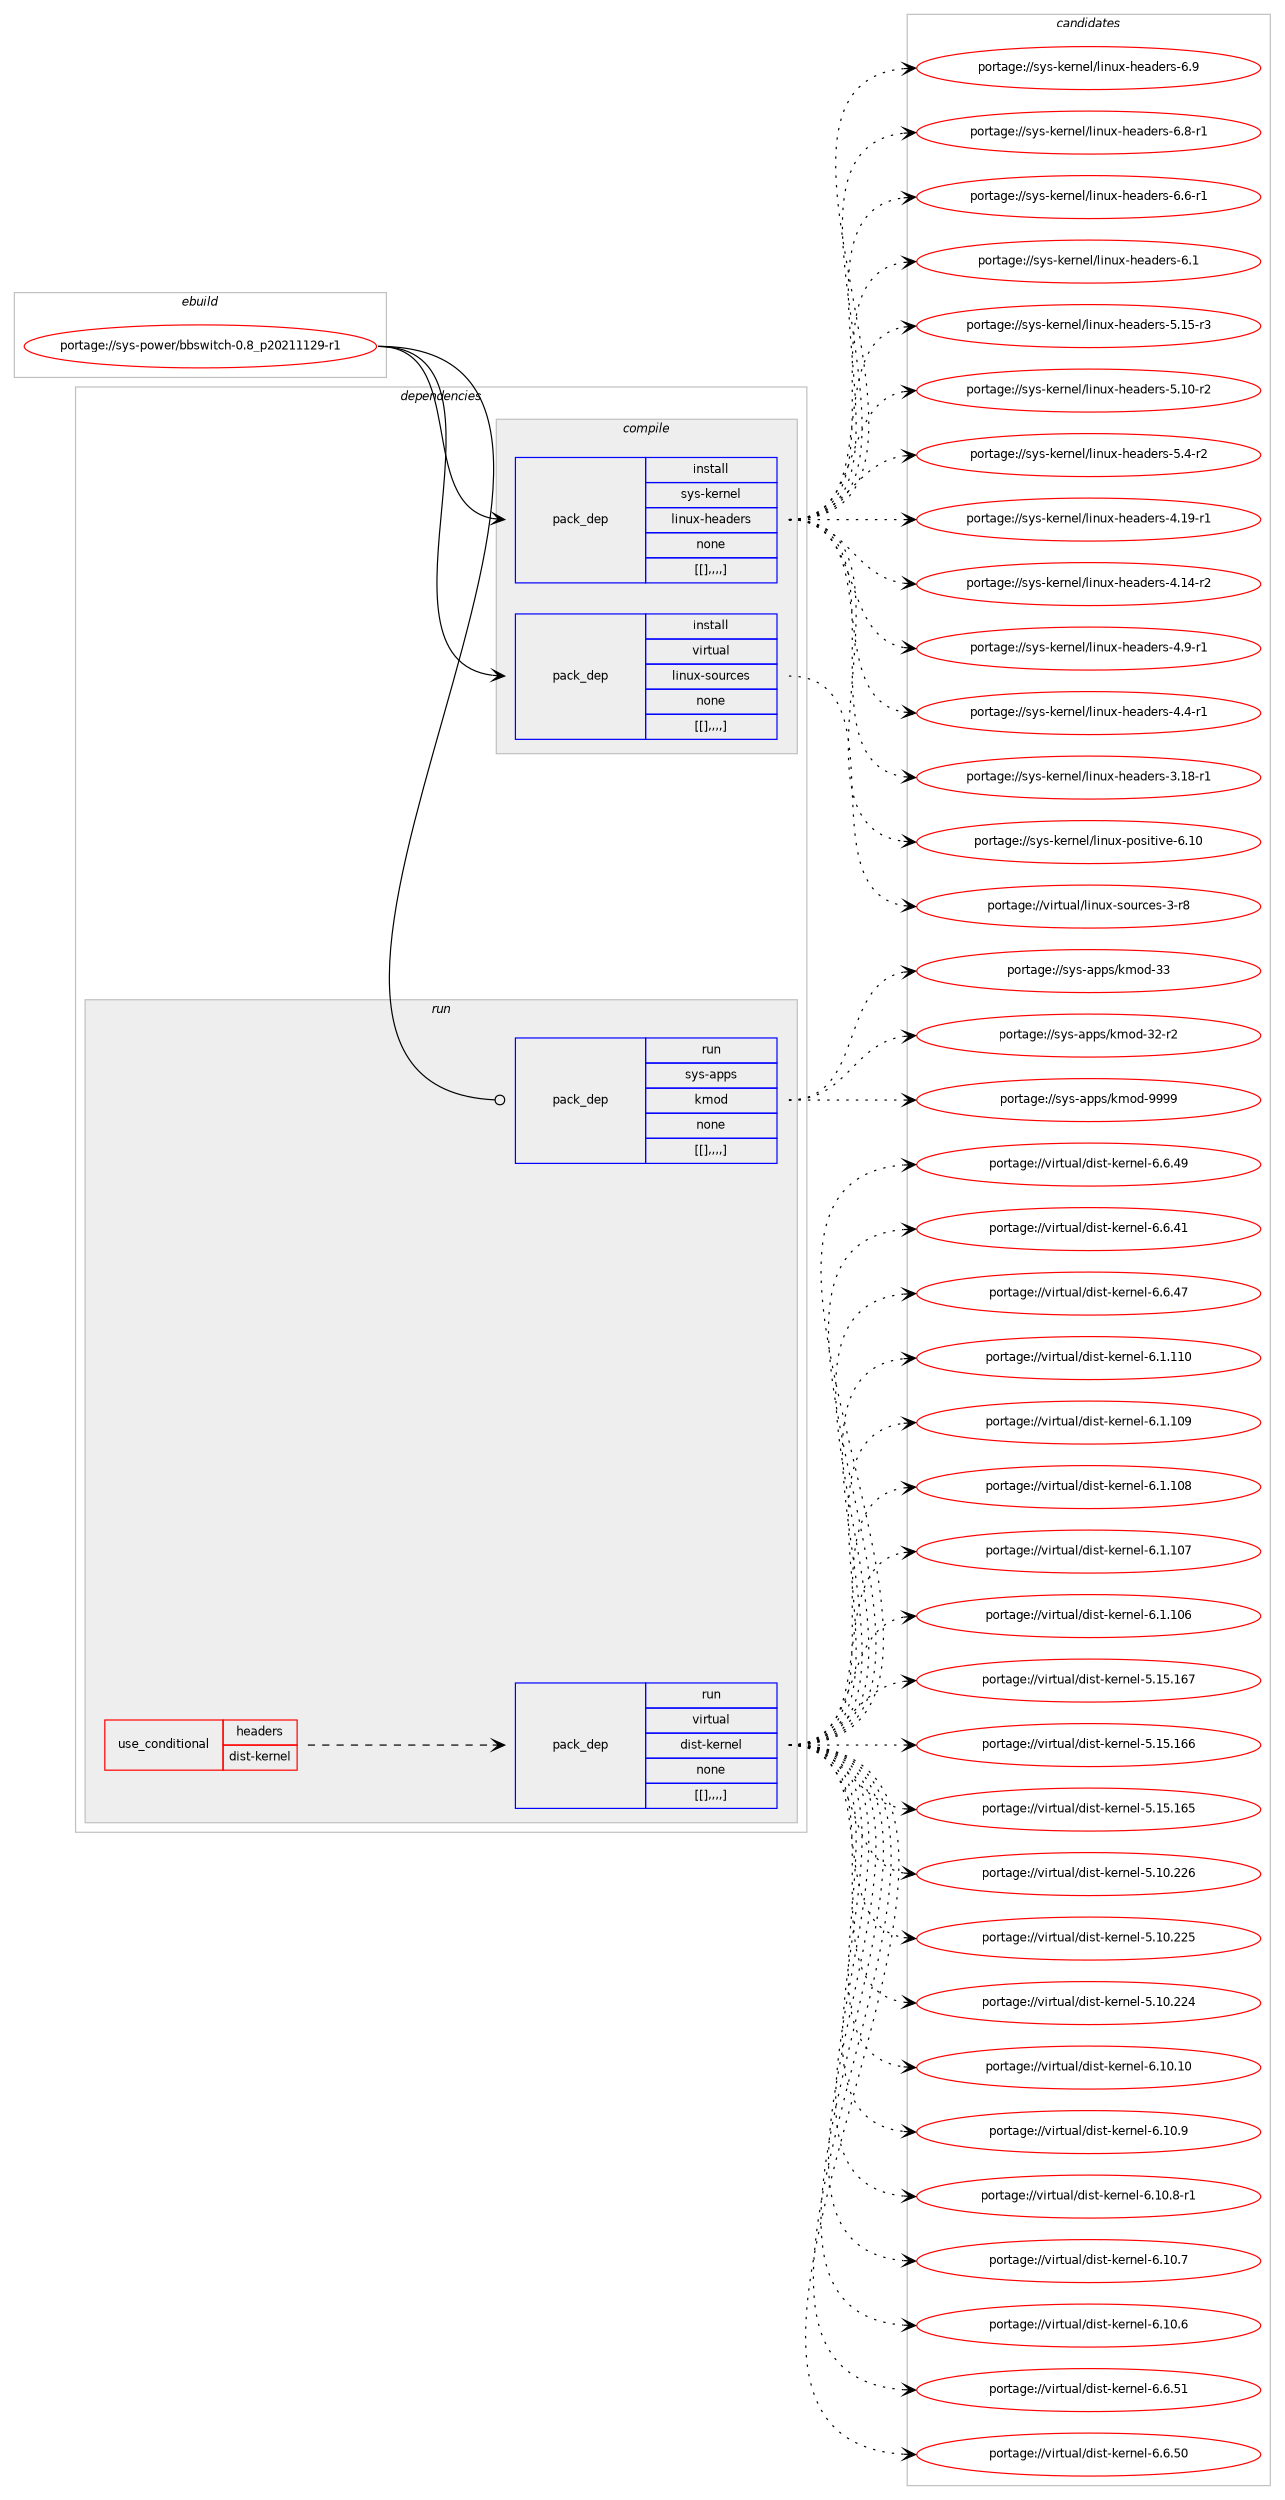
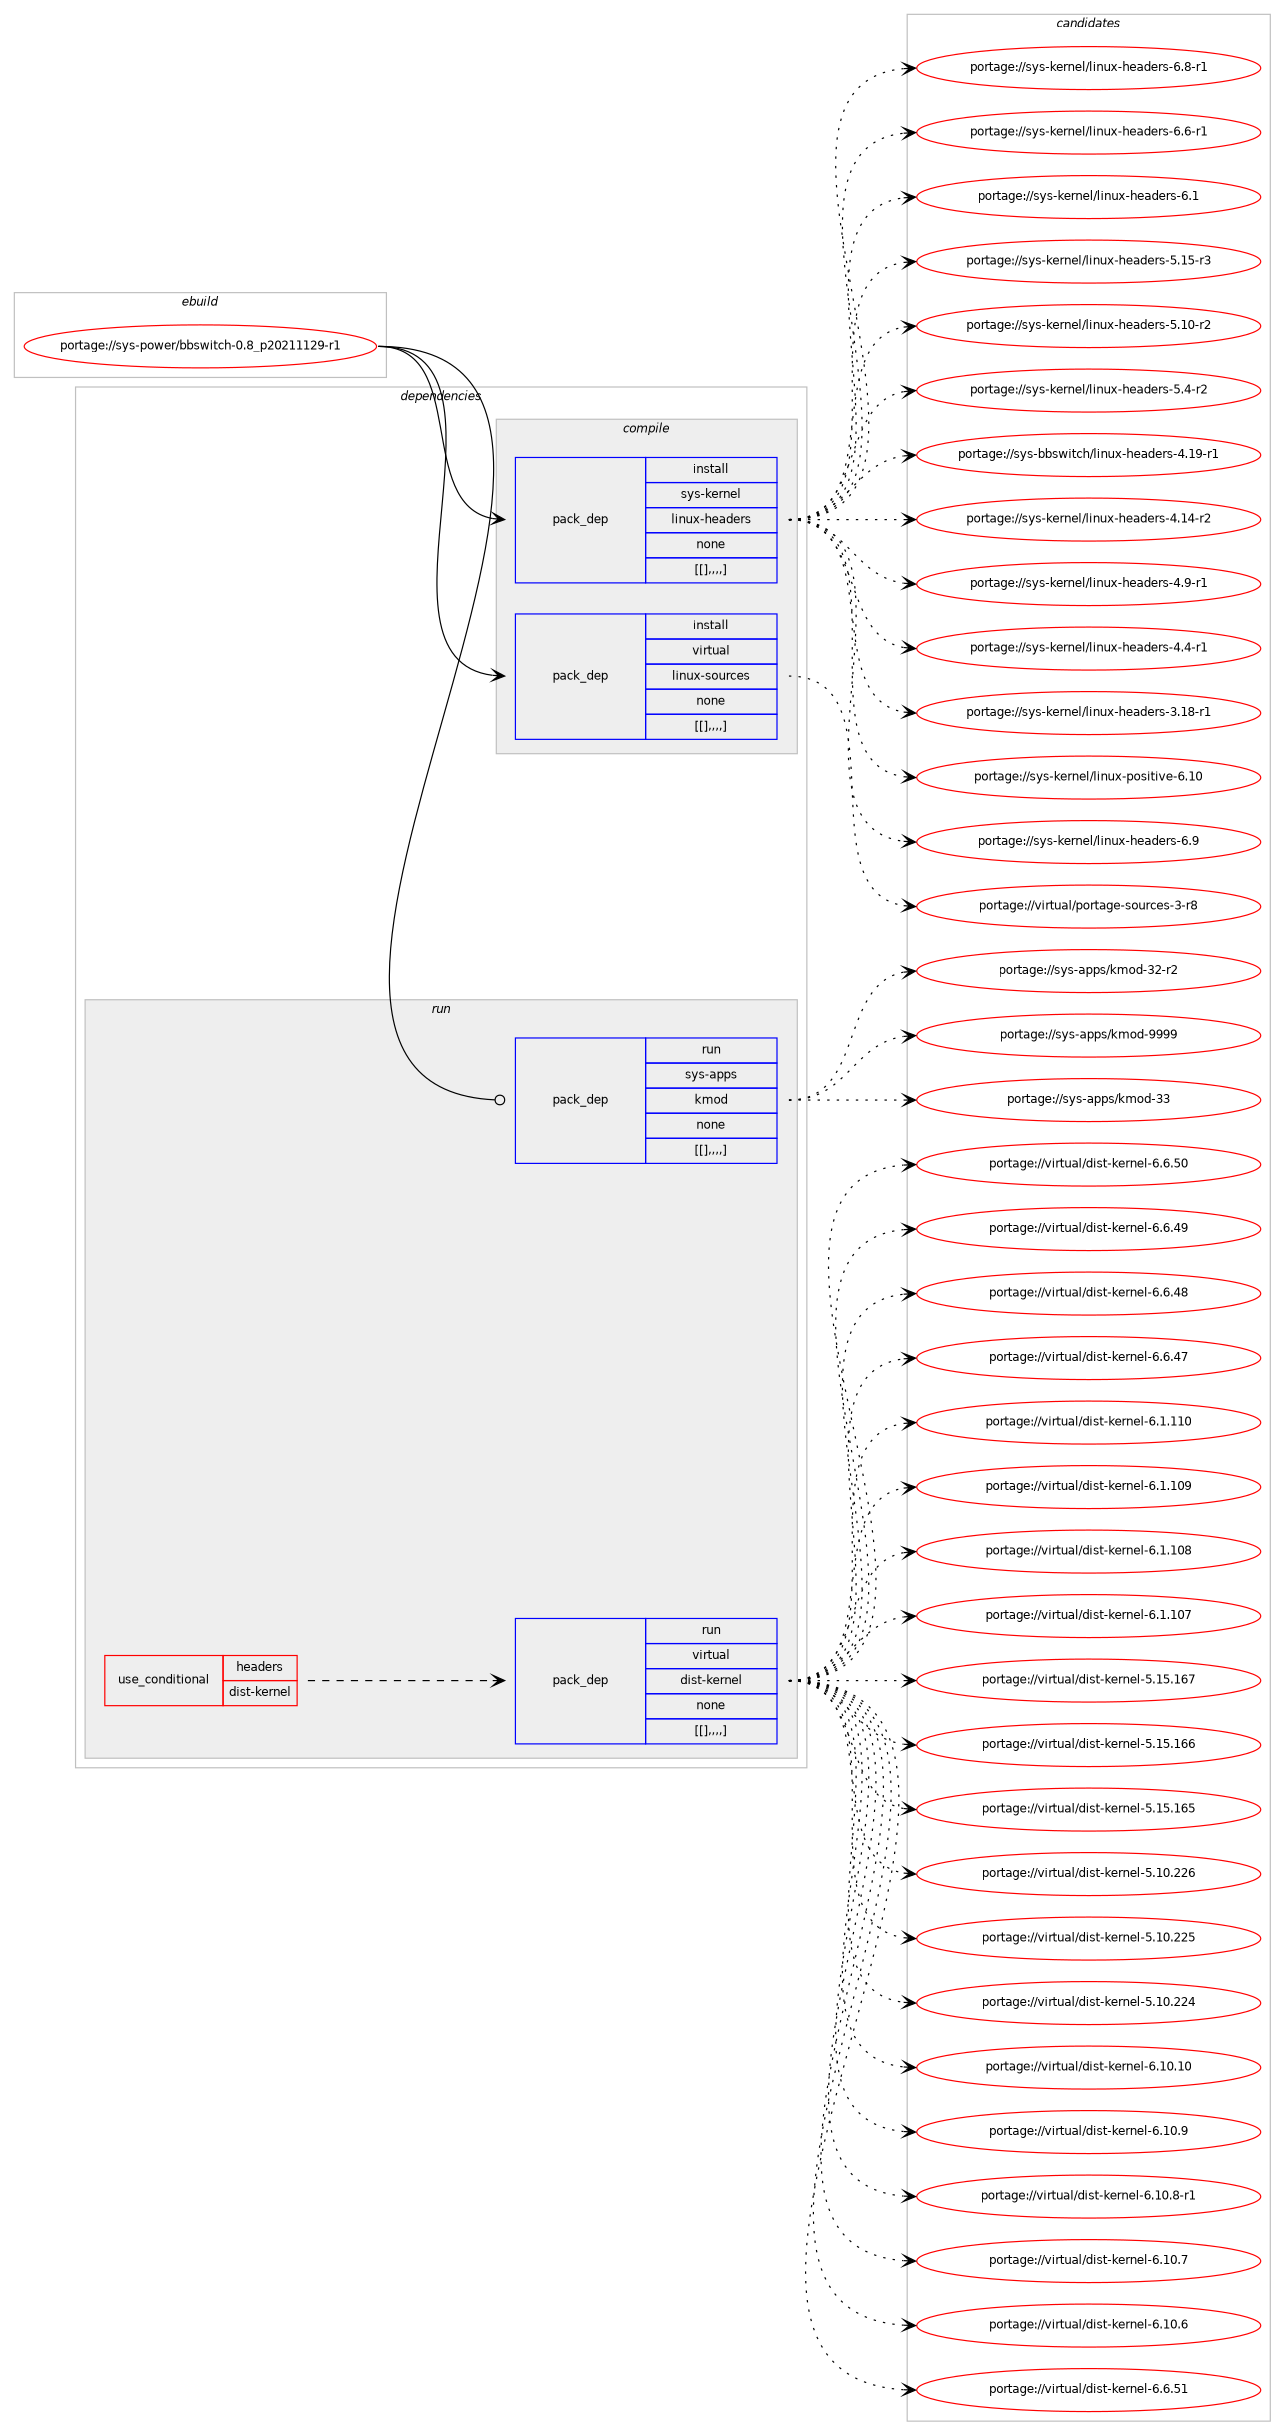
(1089, 520) -> (1089, 455)
(1089, 907) -> (1089, 907)
(1089, 1229) -> (1089, 1294)
(1089, 1616) -> none
